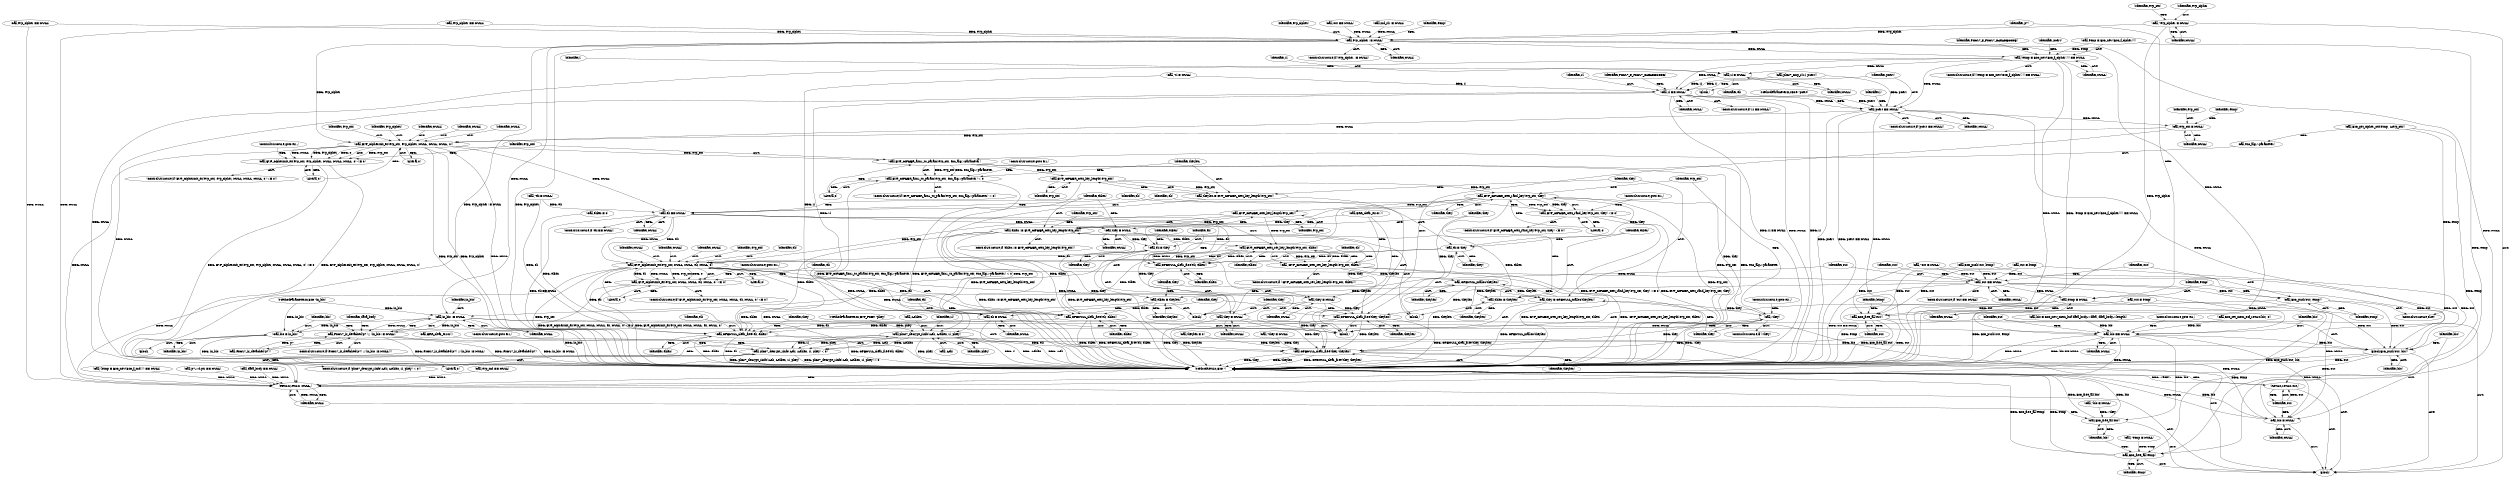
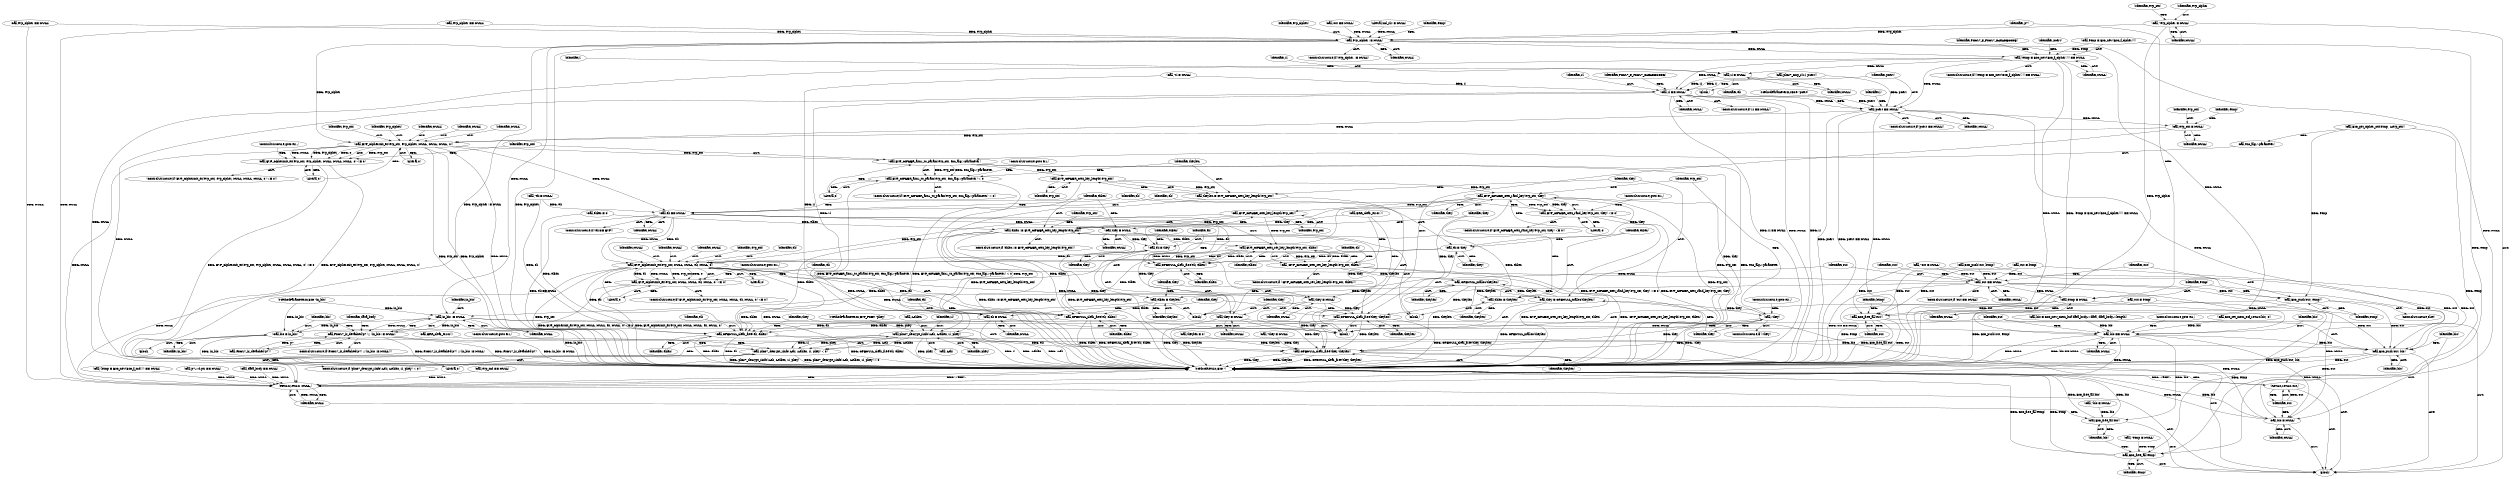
(1389, 23) -> (1389, 23)
(2443, 211) -> (2311, 200)
none -> (803, 223)
(589, 231) -> (589, 231)
(939, 343) -> (929, 345)
(2389, 352) -> (2389, 352)
none -> (753, 380)
(2108, 412) -> (2108, 412)
